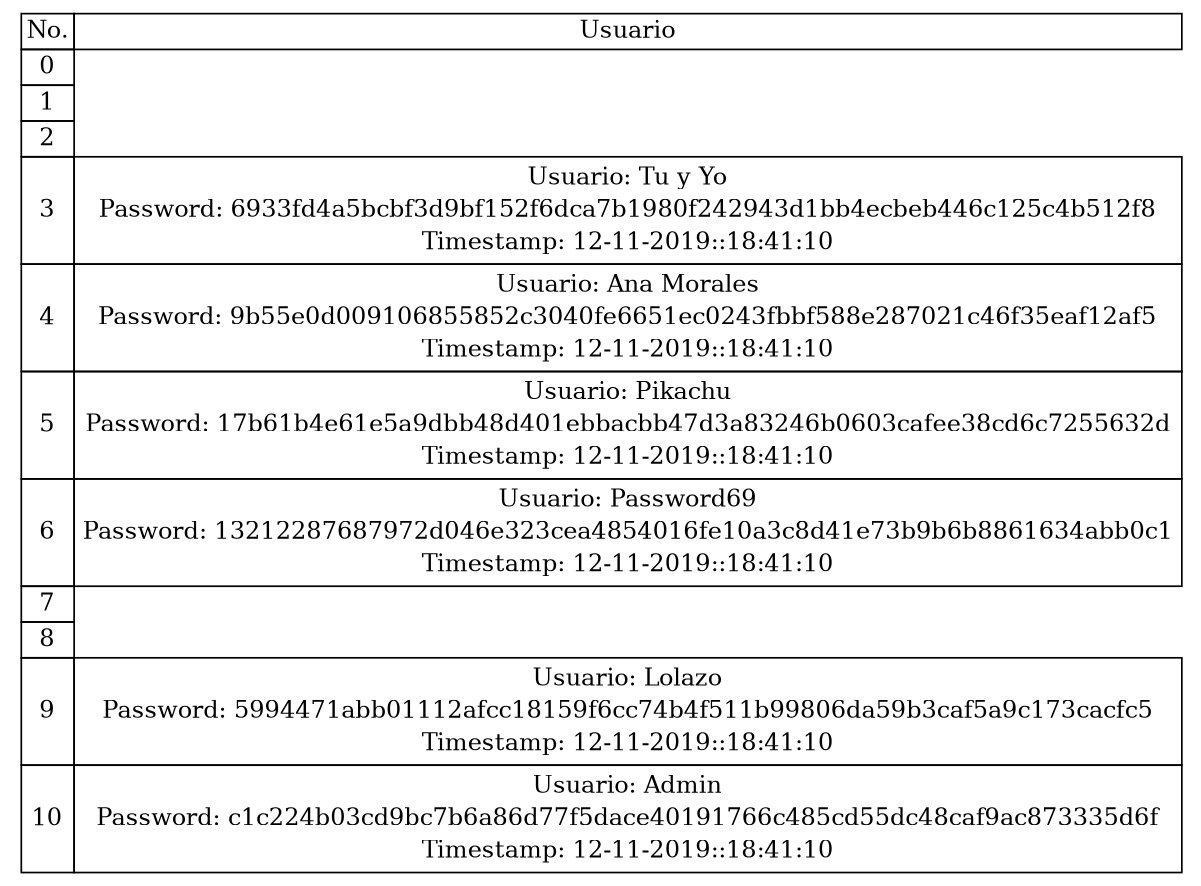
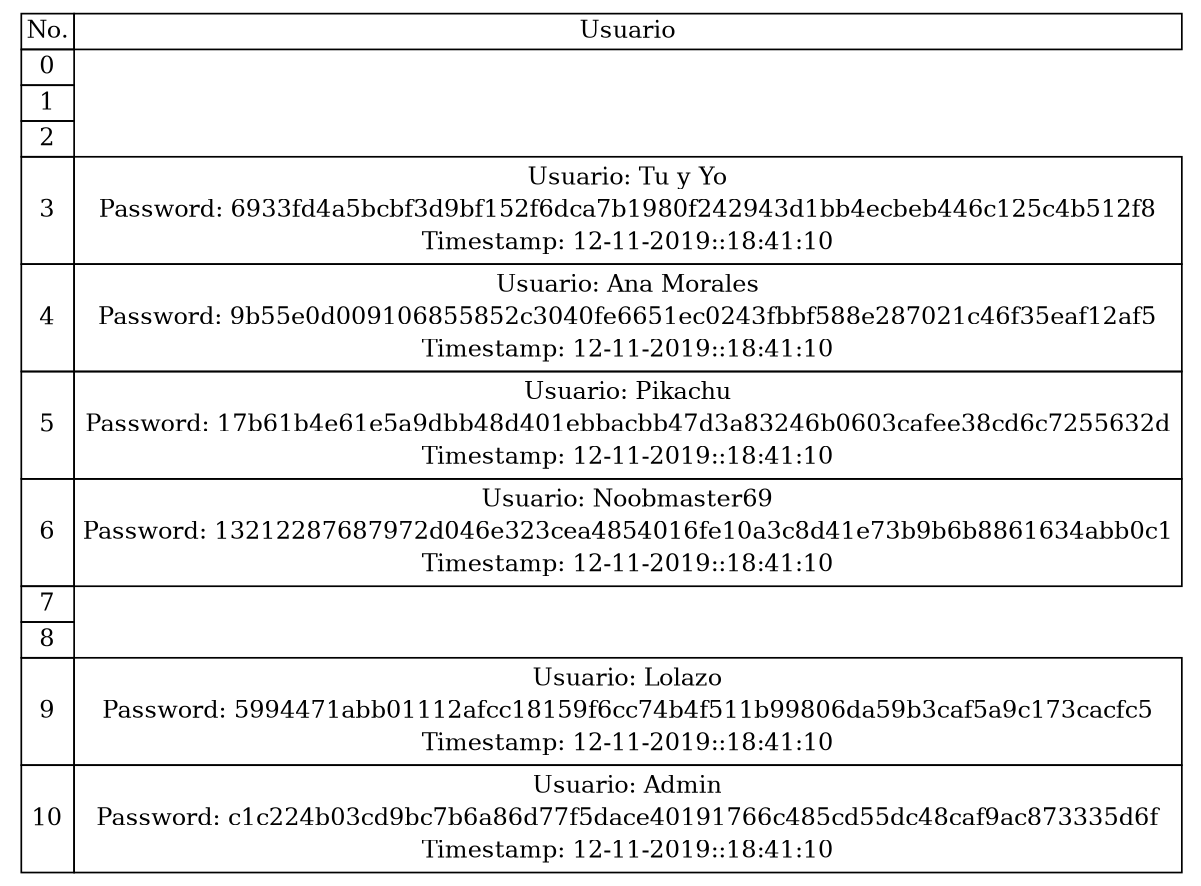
(628, 499) -> (628, 499)
